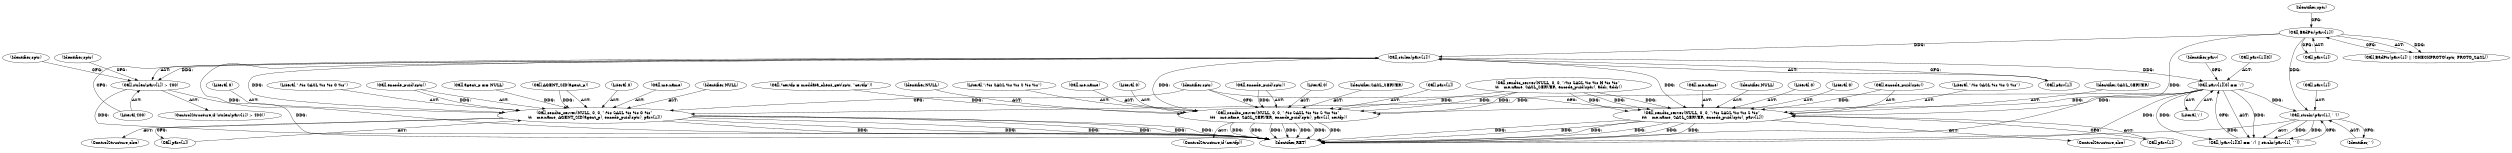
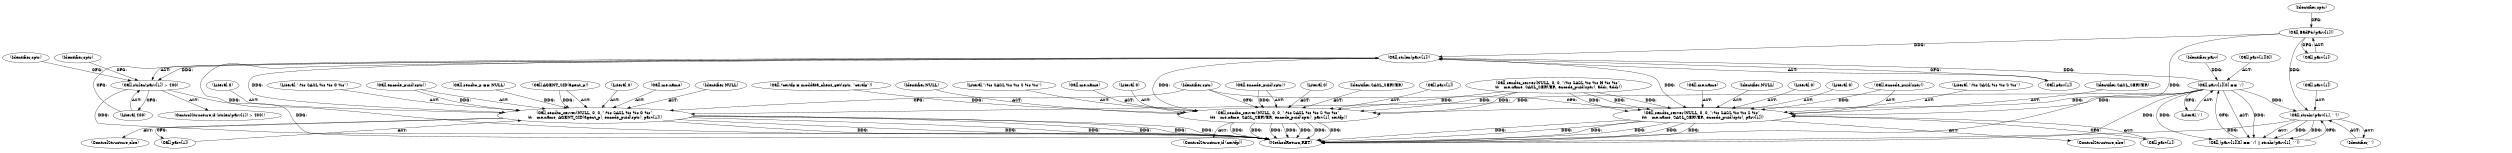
(2426, 58) -> none
(1820, 62) -> (1823, 65)
(2218, 70) -> (2218, 70)
(479, 85) -> (479, 85)
none -> (146, 100)
(2191, 100) -> (2191, 100)
(2370, 131) -> (2370, 131)
(1290, 143) -> (1290, 143)
